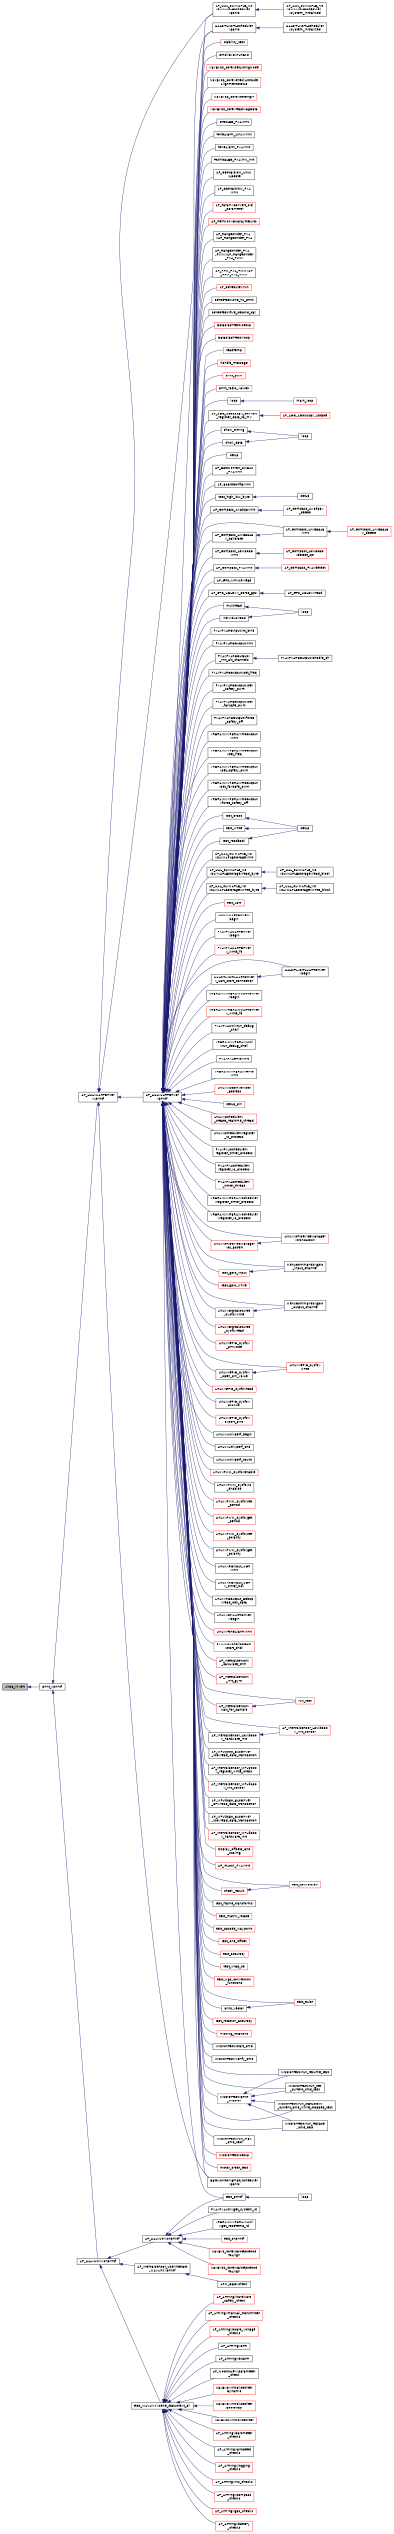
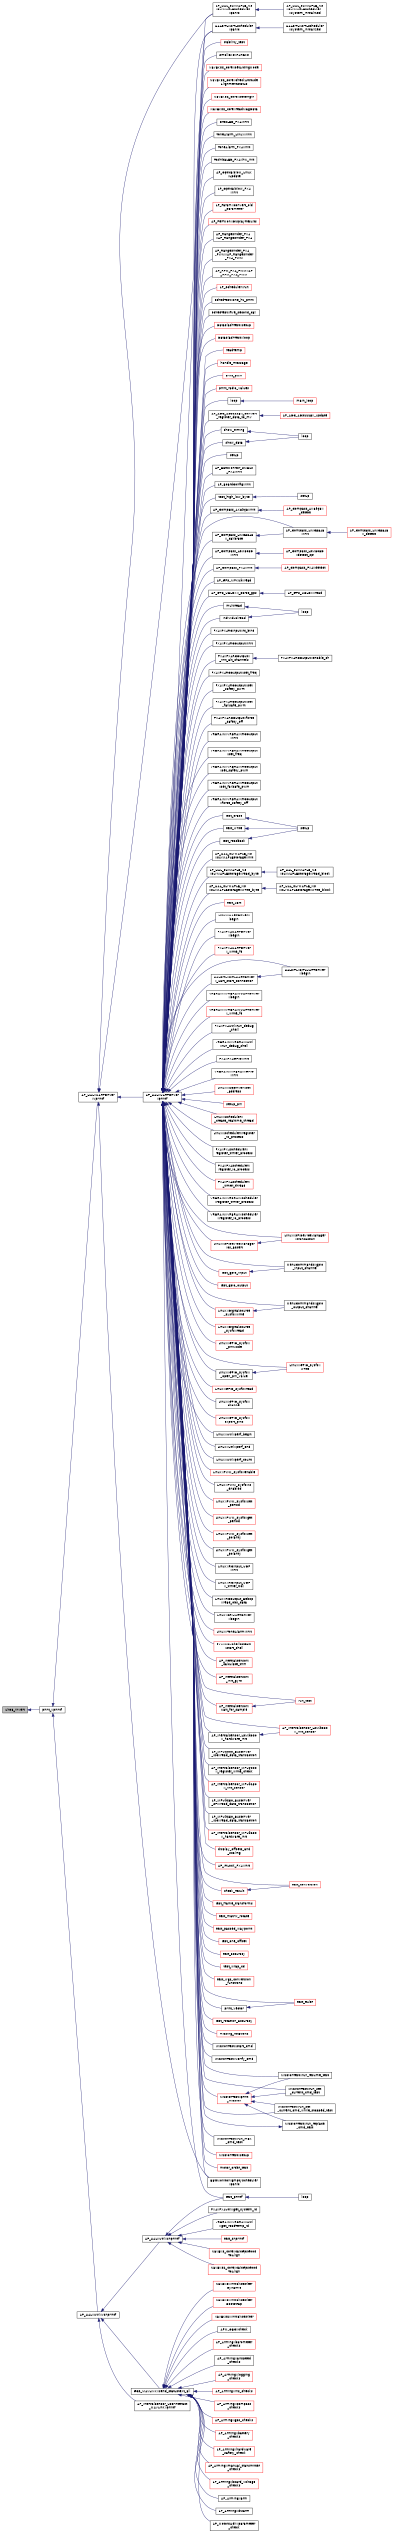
(234, 1286) -> (234, 1286)
(194, 1652) -> (194, 1646)
(234, 1904) -> (234, 1904)
(305, 2106) -> (305, 2109)
(204, 2278) -> (187, 2353)
